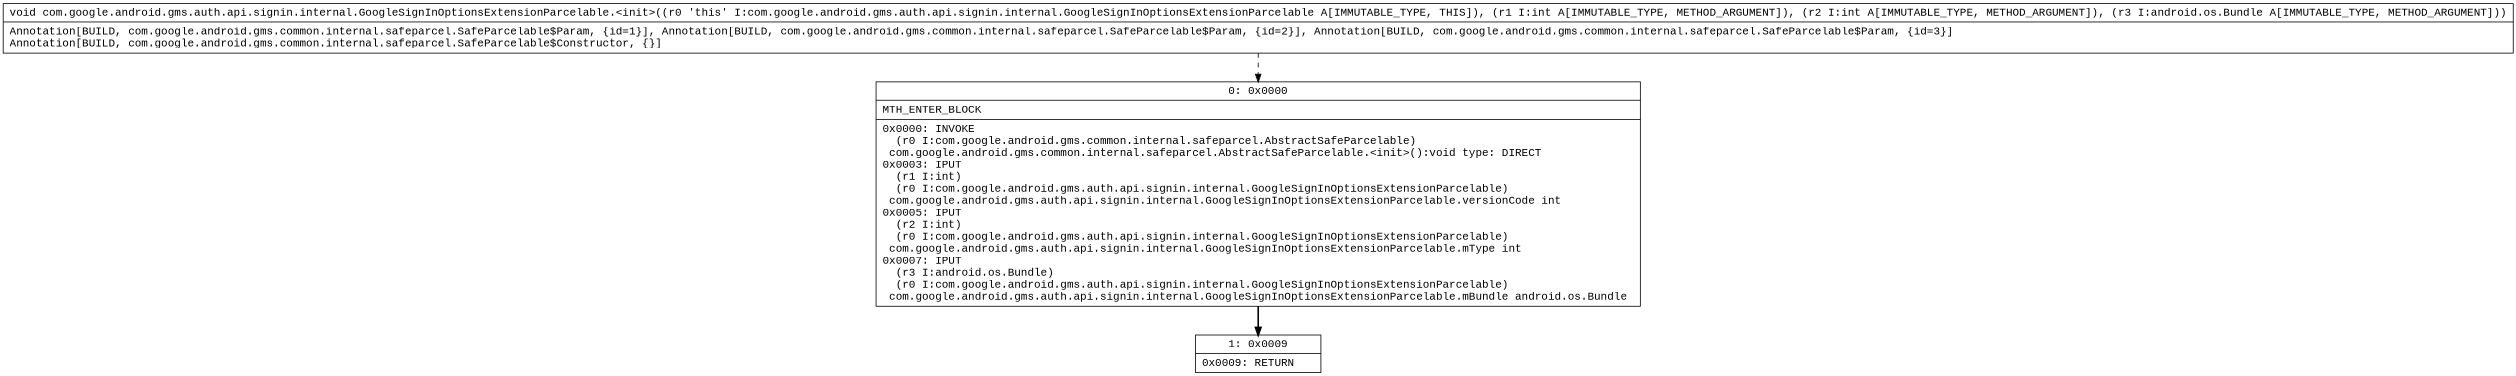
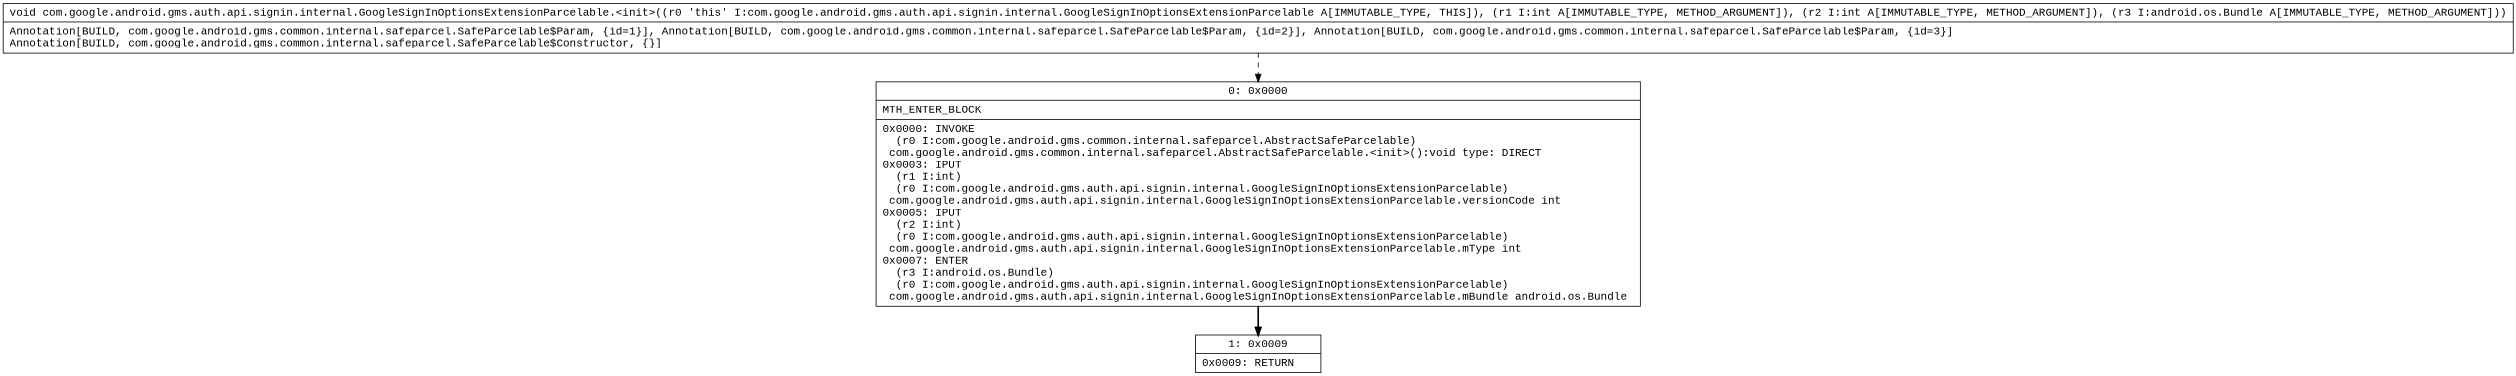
(929, 260) -> (932, 260)
